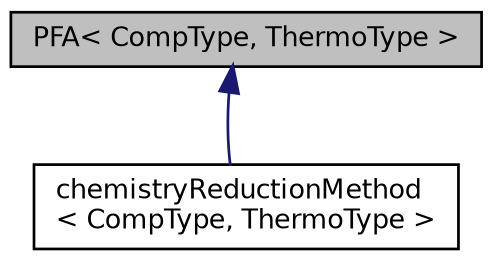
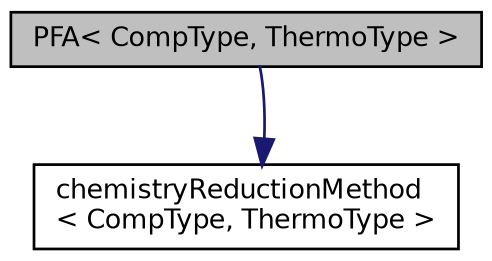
(228, 129) -> (264, 102)
